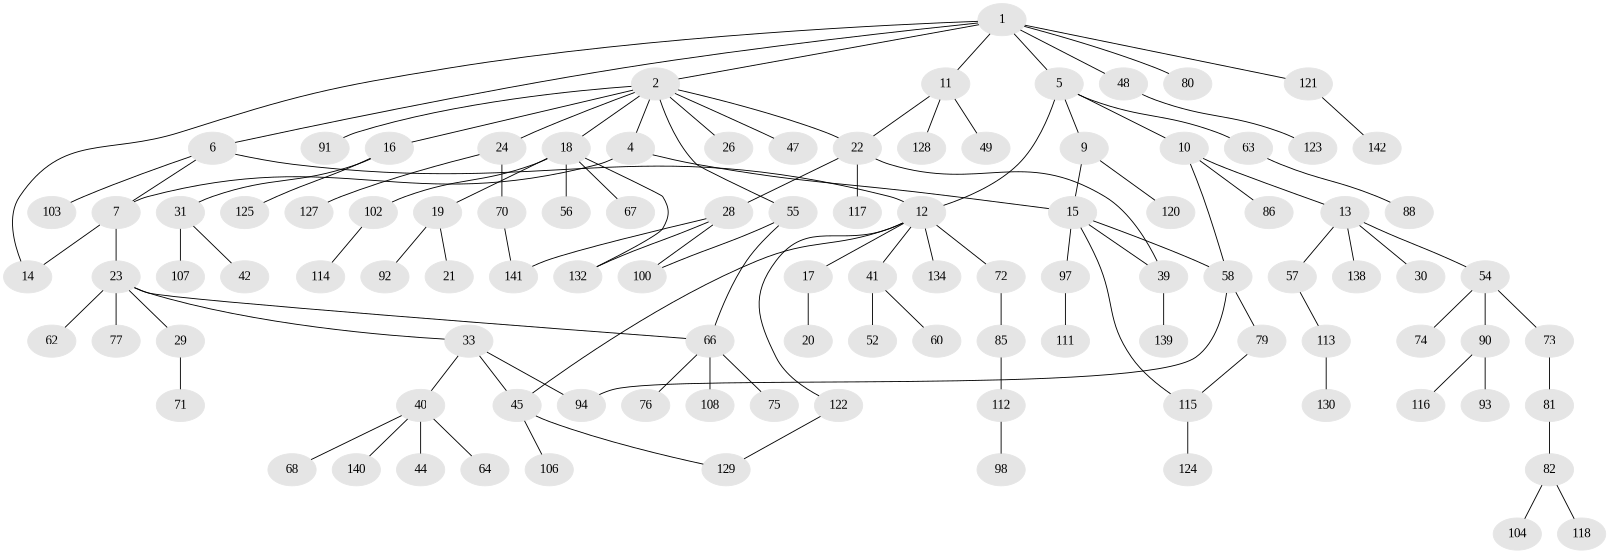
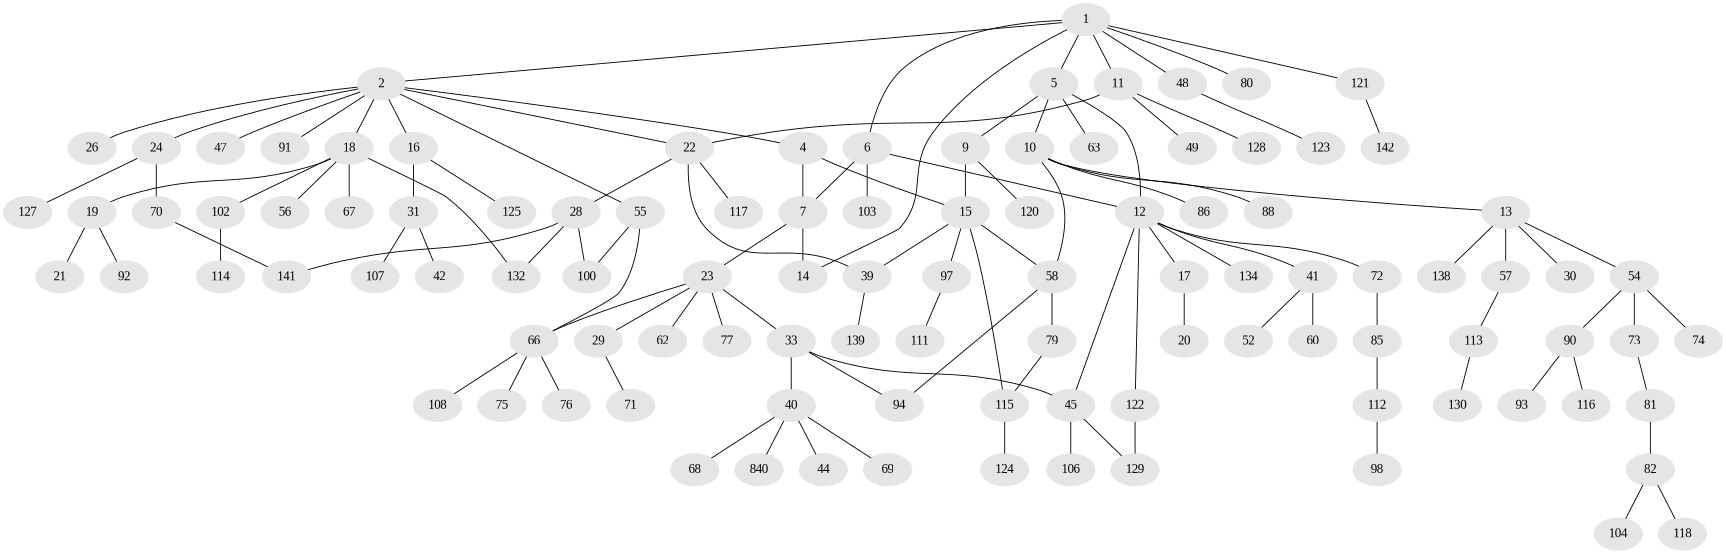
(1329, 180) -> (1149, 180)
(356, 470) -> (759, 470)
(485, 470) -> (888, 470)
